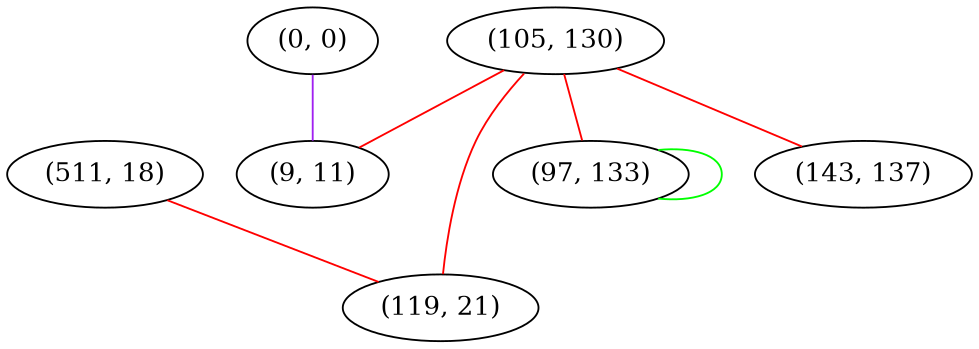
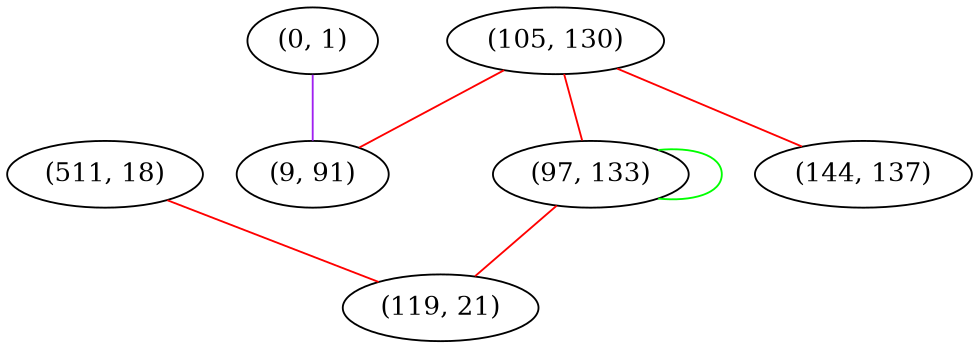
(313, 41) -> (313, 41)
(466, 166) -> (516, 241)
(313, 174) -> (313, 174)
(863, 174) -> (863, 174)
